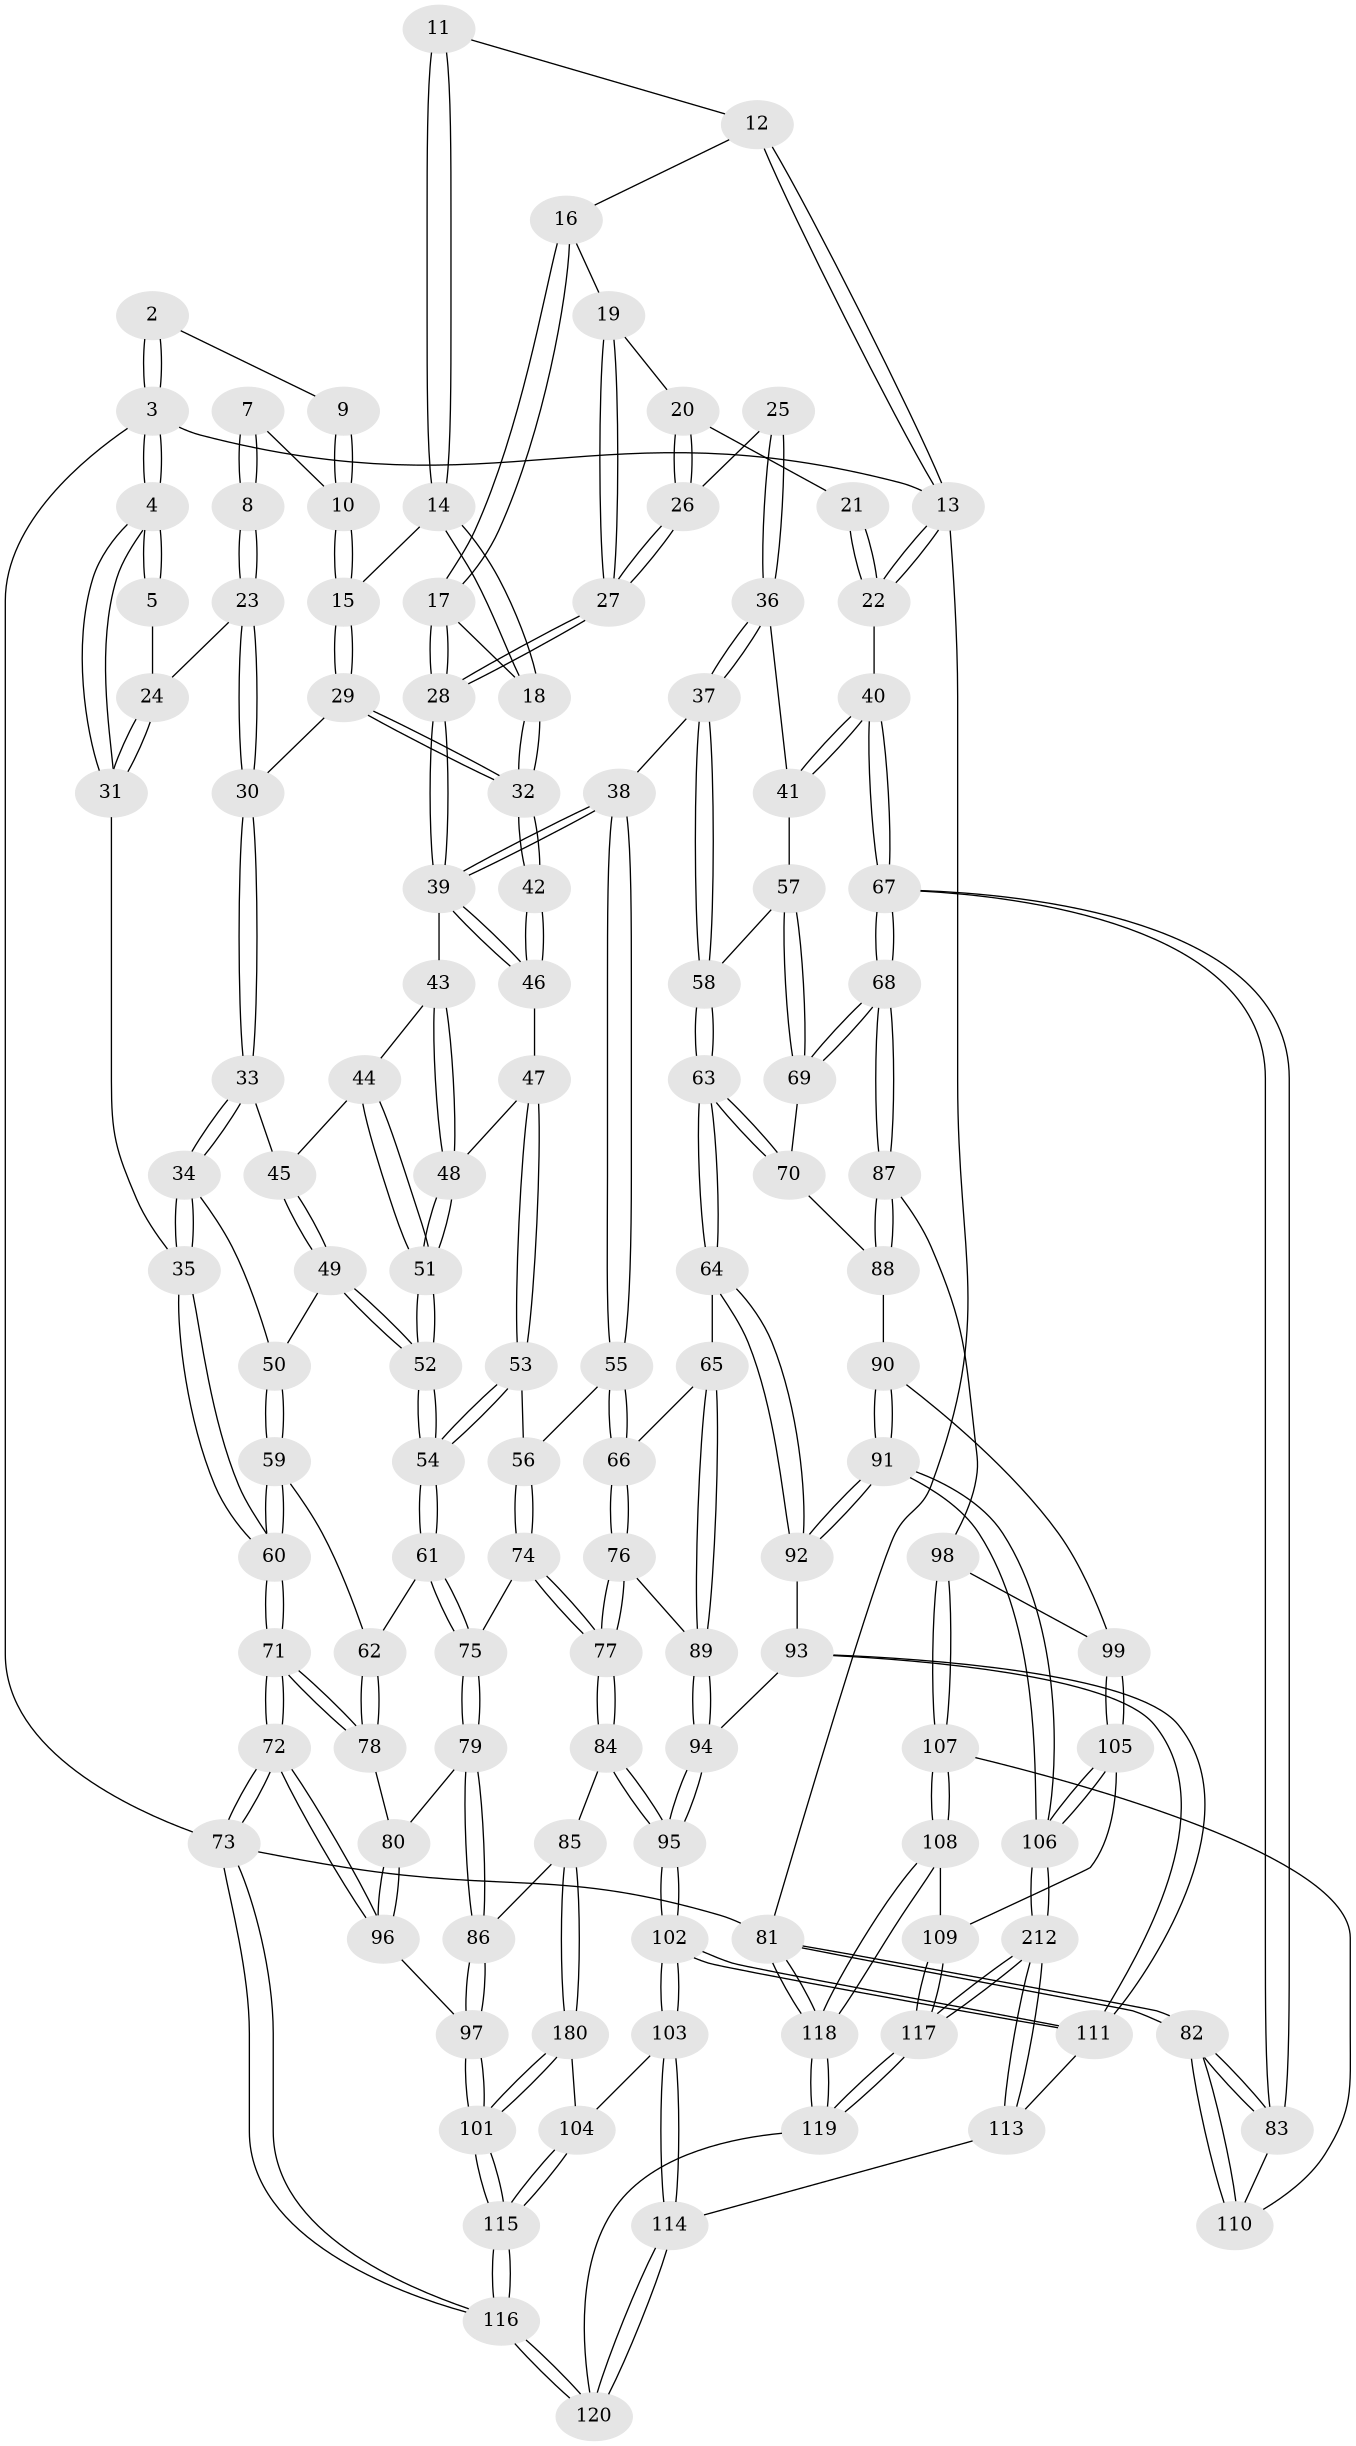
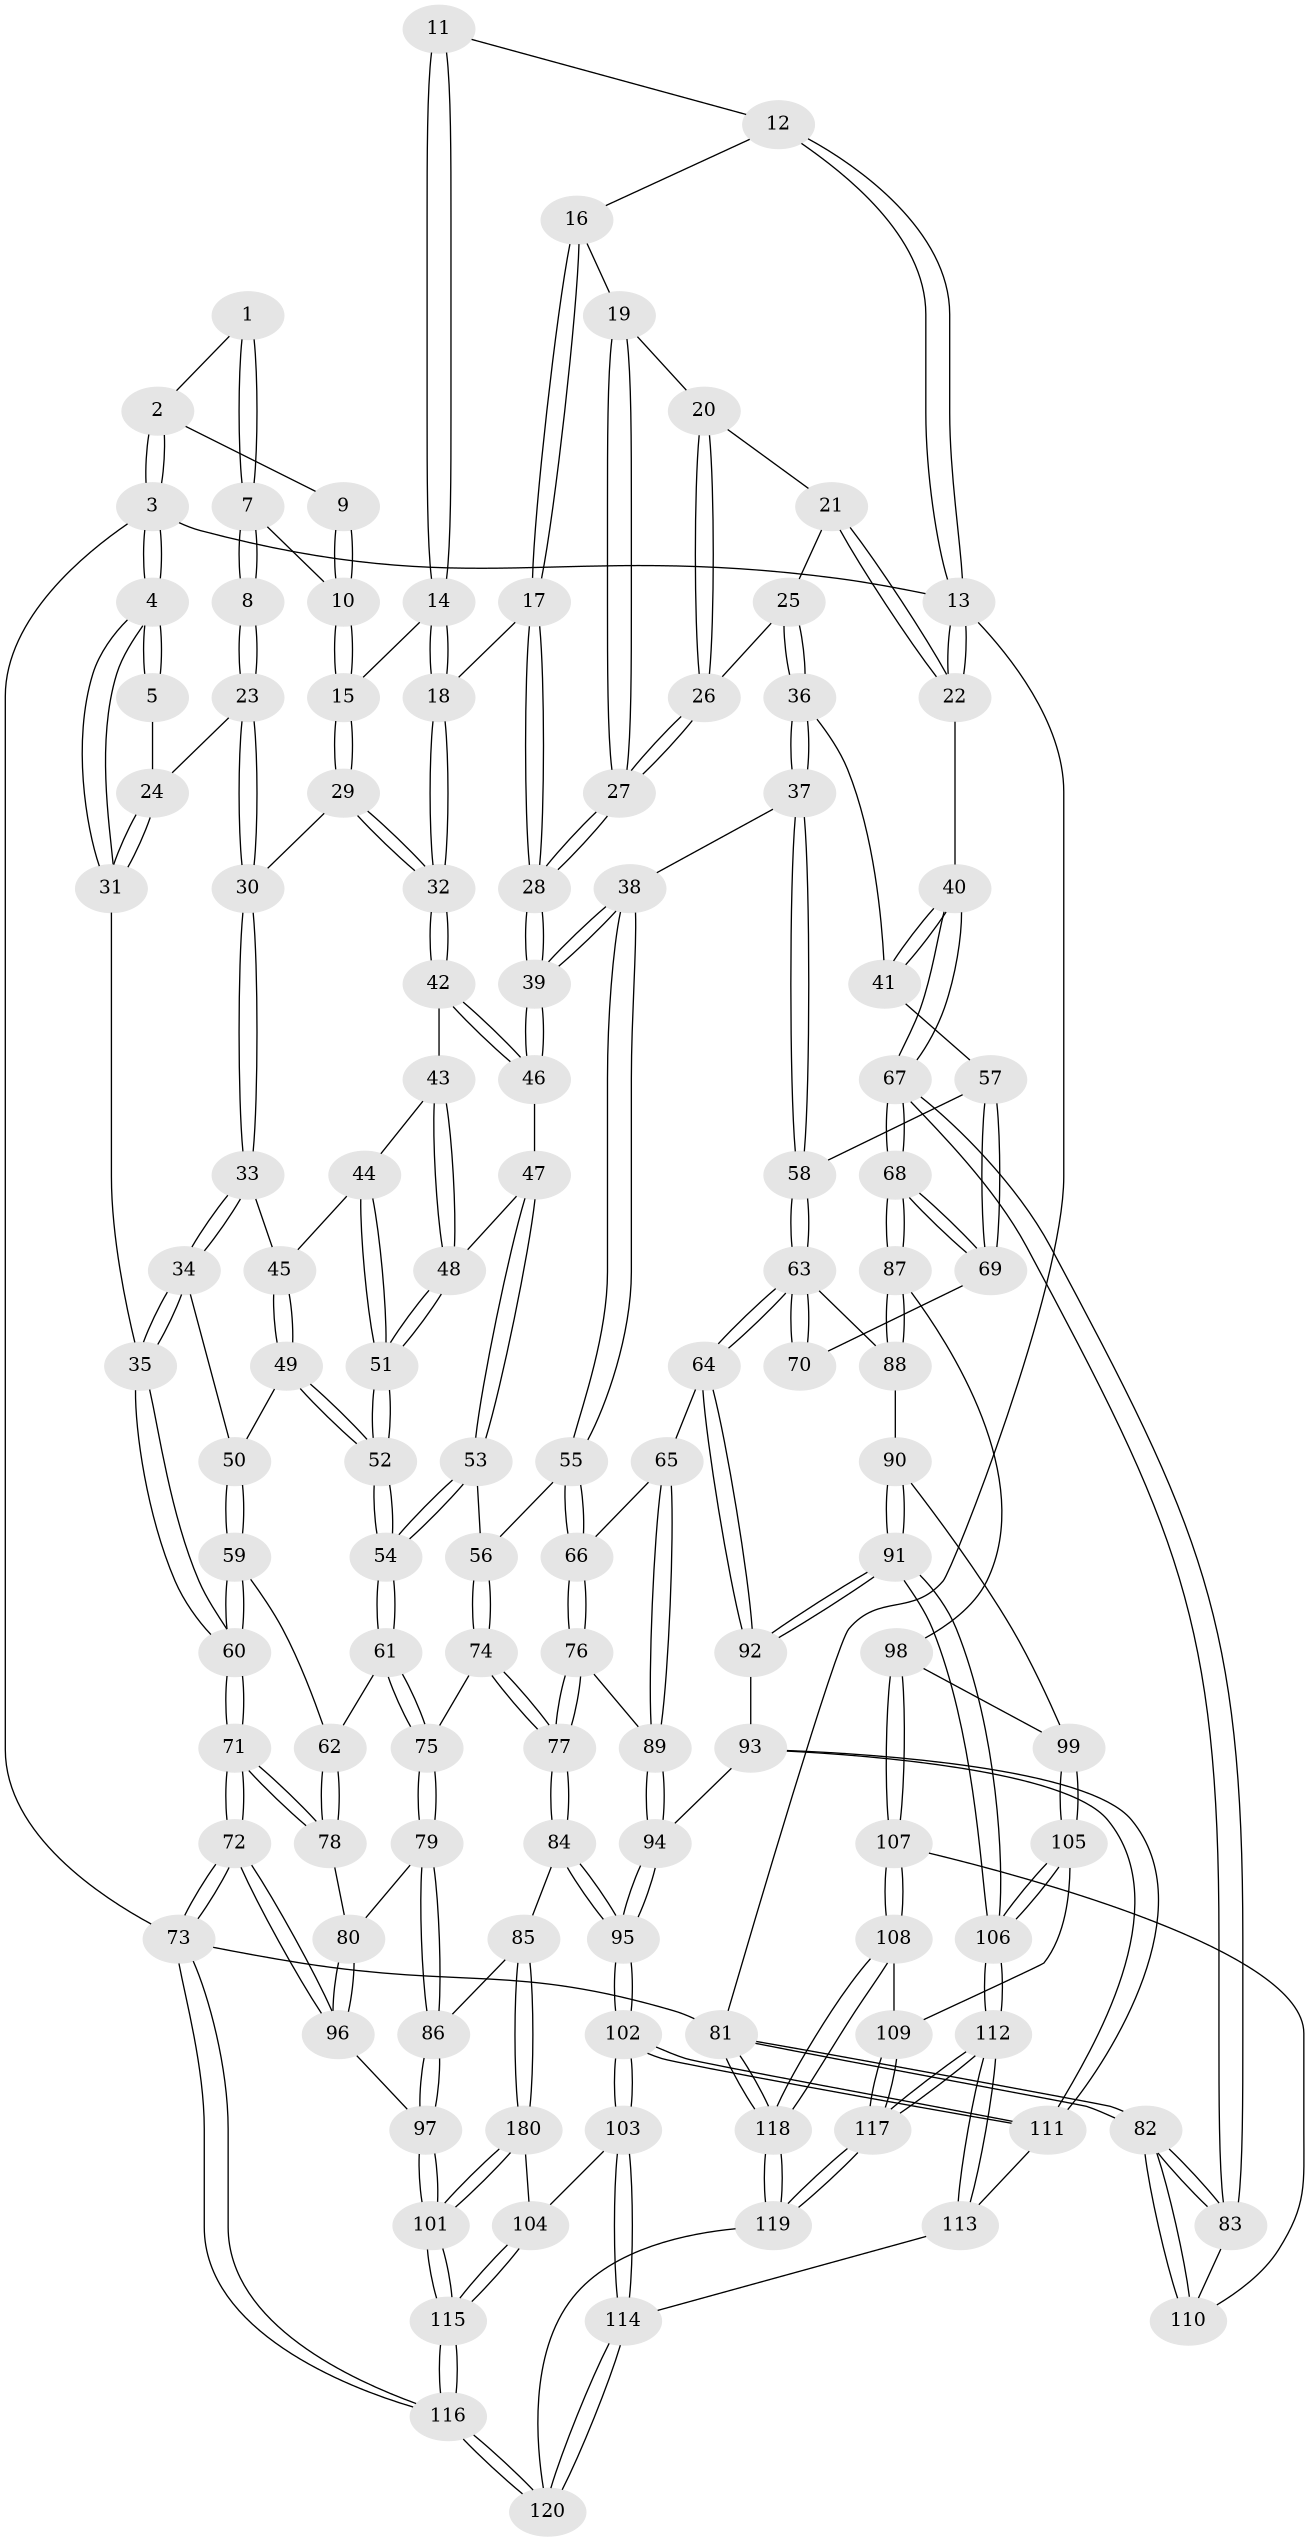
none -> (248, 316)
none -> (810, 554)
(439, 937) -> (439, 1032)
(836, 1223) -> (847, 1318)
(1040, 1939) -> (993, 2035)
